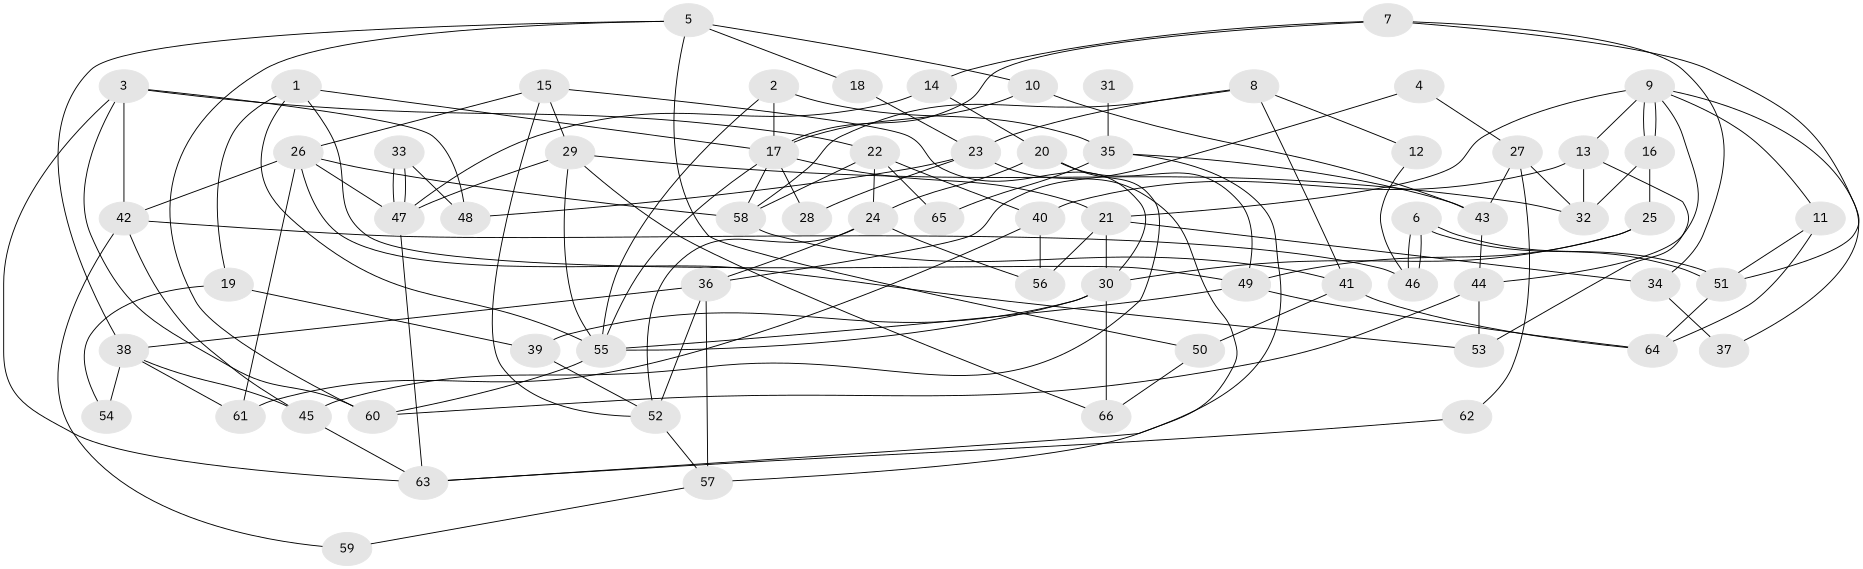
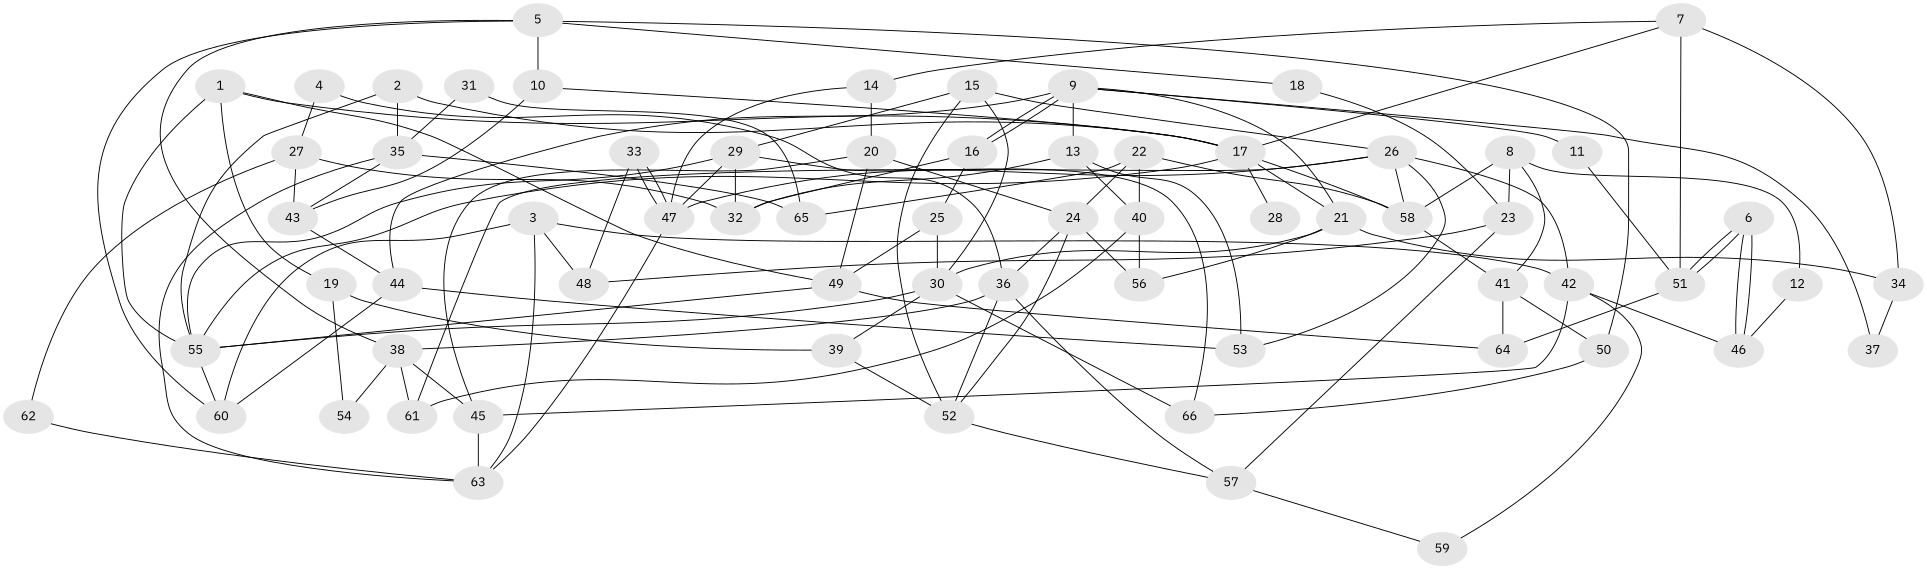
(572, 115) -> none
none -> (747, 125)
(890, 183) -> none
(1753, 302) -> none
